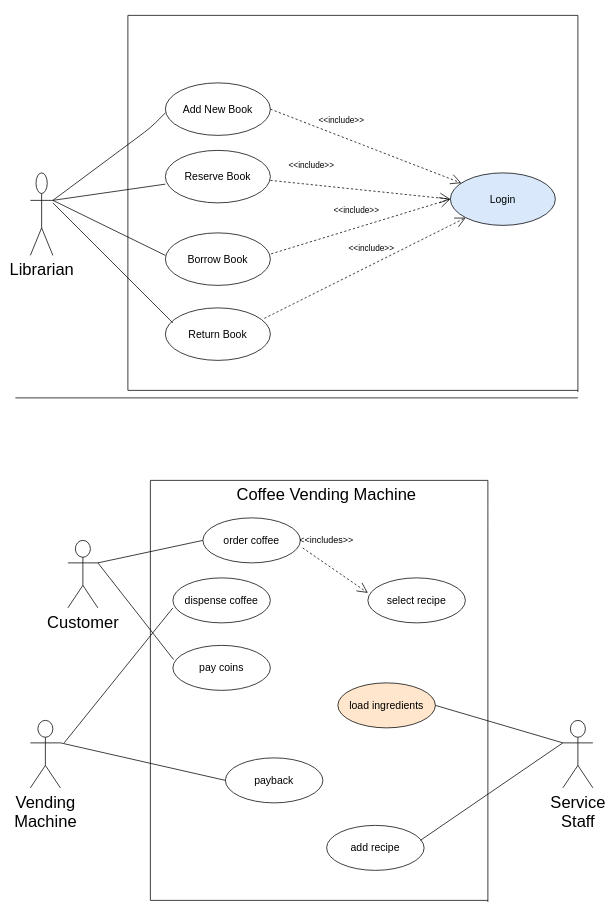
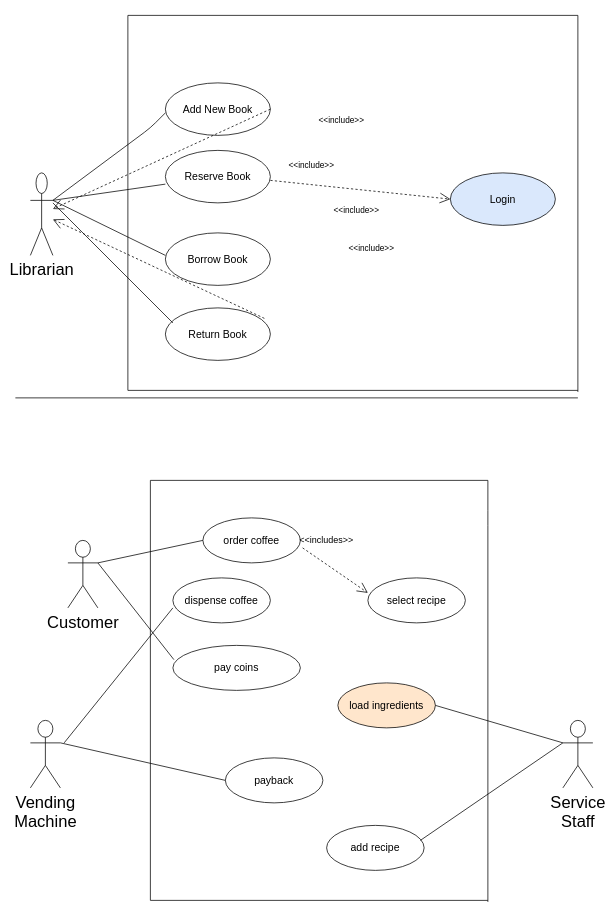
(365, 146) -> (177, 152)
(359, 227) -> none
(364, 269) -> (177, 278)
(327, 495) -> none
(222, 668) -> (237, 668)
